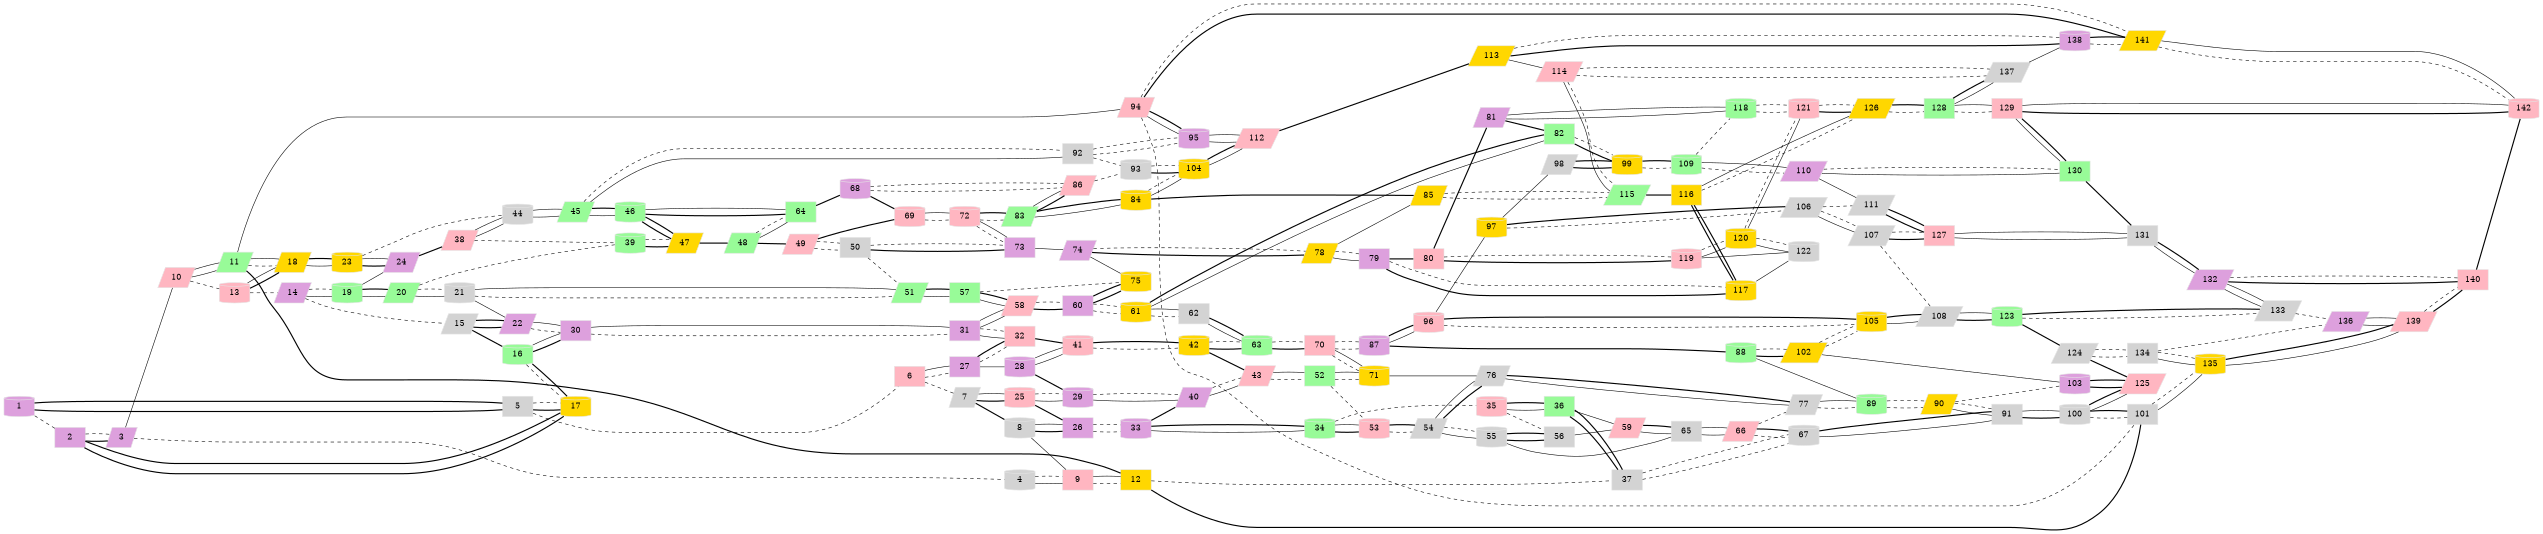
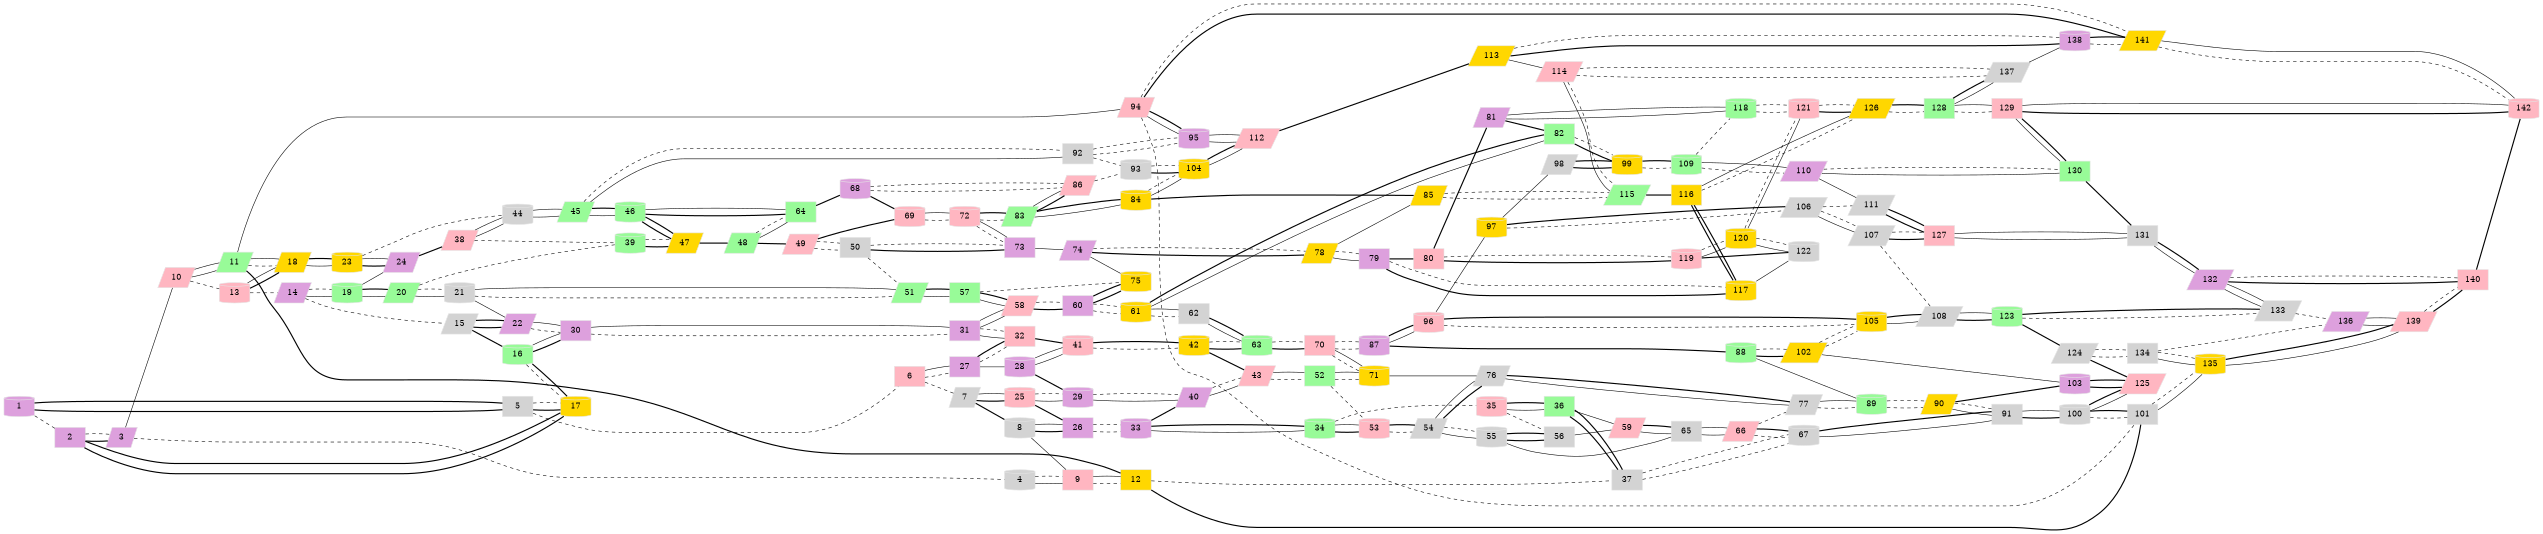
(1745, 255) -> (1745, 255)
(2007, 394) -> (2007, 394)
